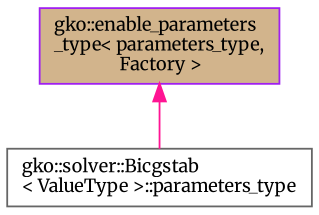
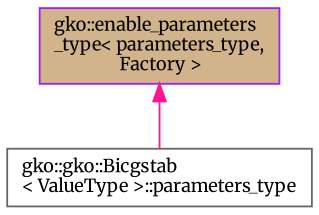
(160, 178) -> (160, 178)
